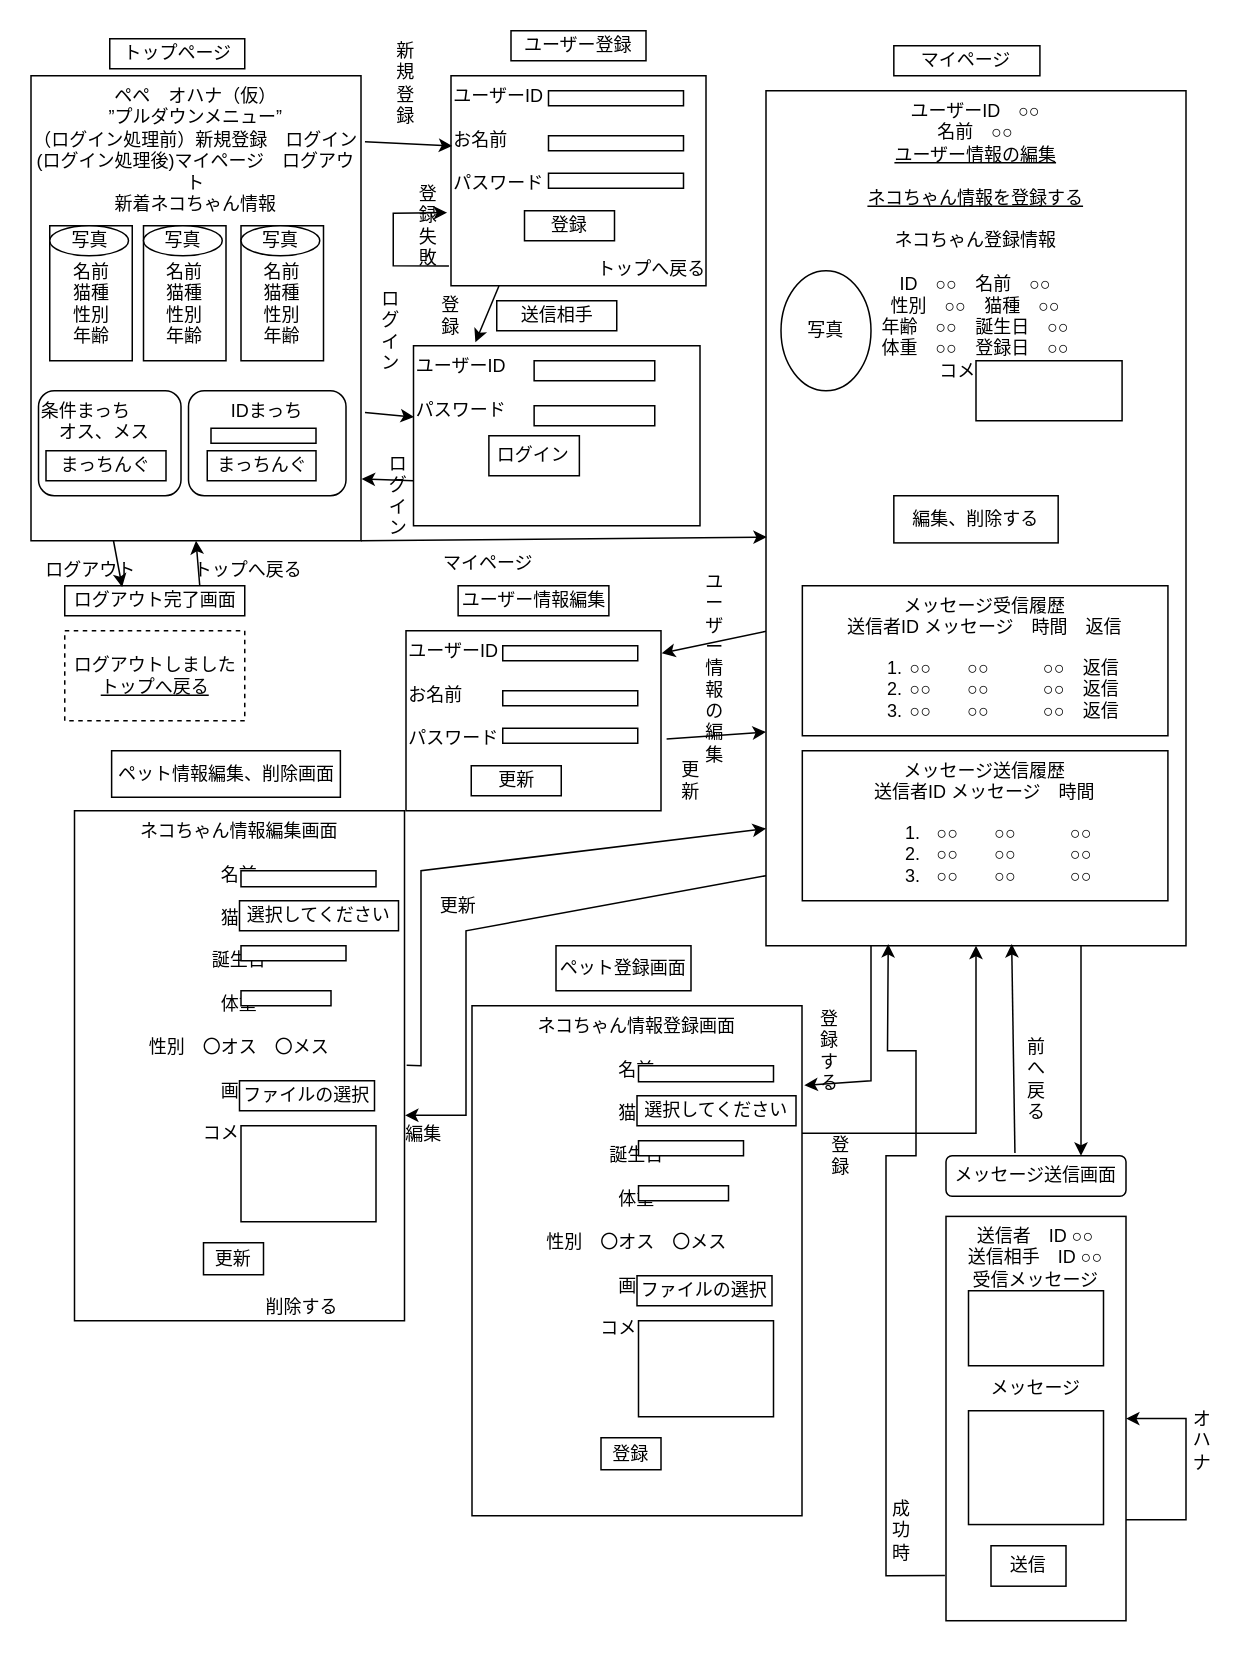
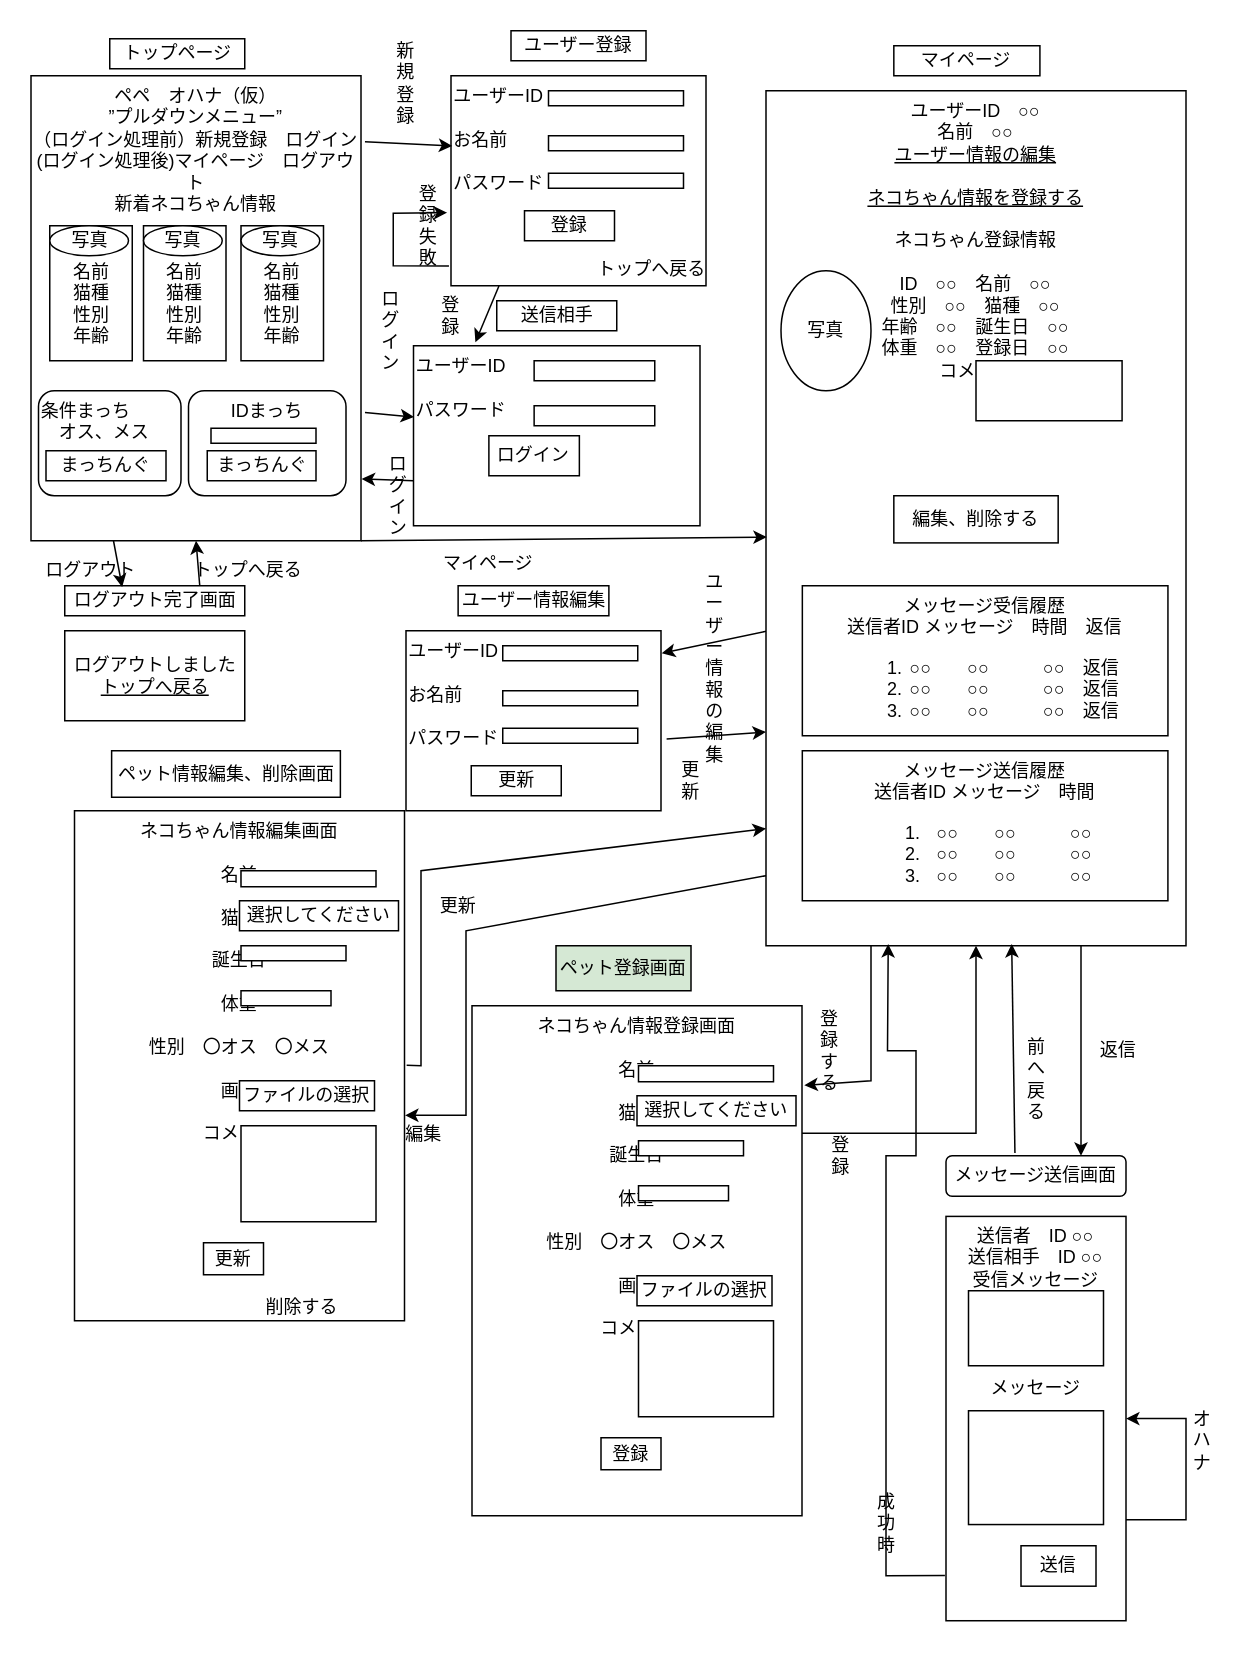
(155, 676) -> (155, 676)
(623, 968) -> (623, 968)
none -> (1118, 1051)
(902, 1531) -> (887, 1523)
(1028, 1566) -> (1058, 1566)
